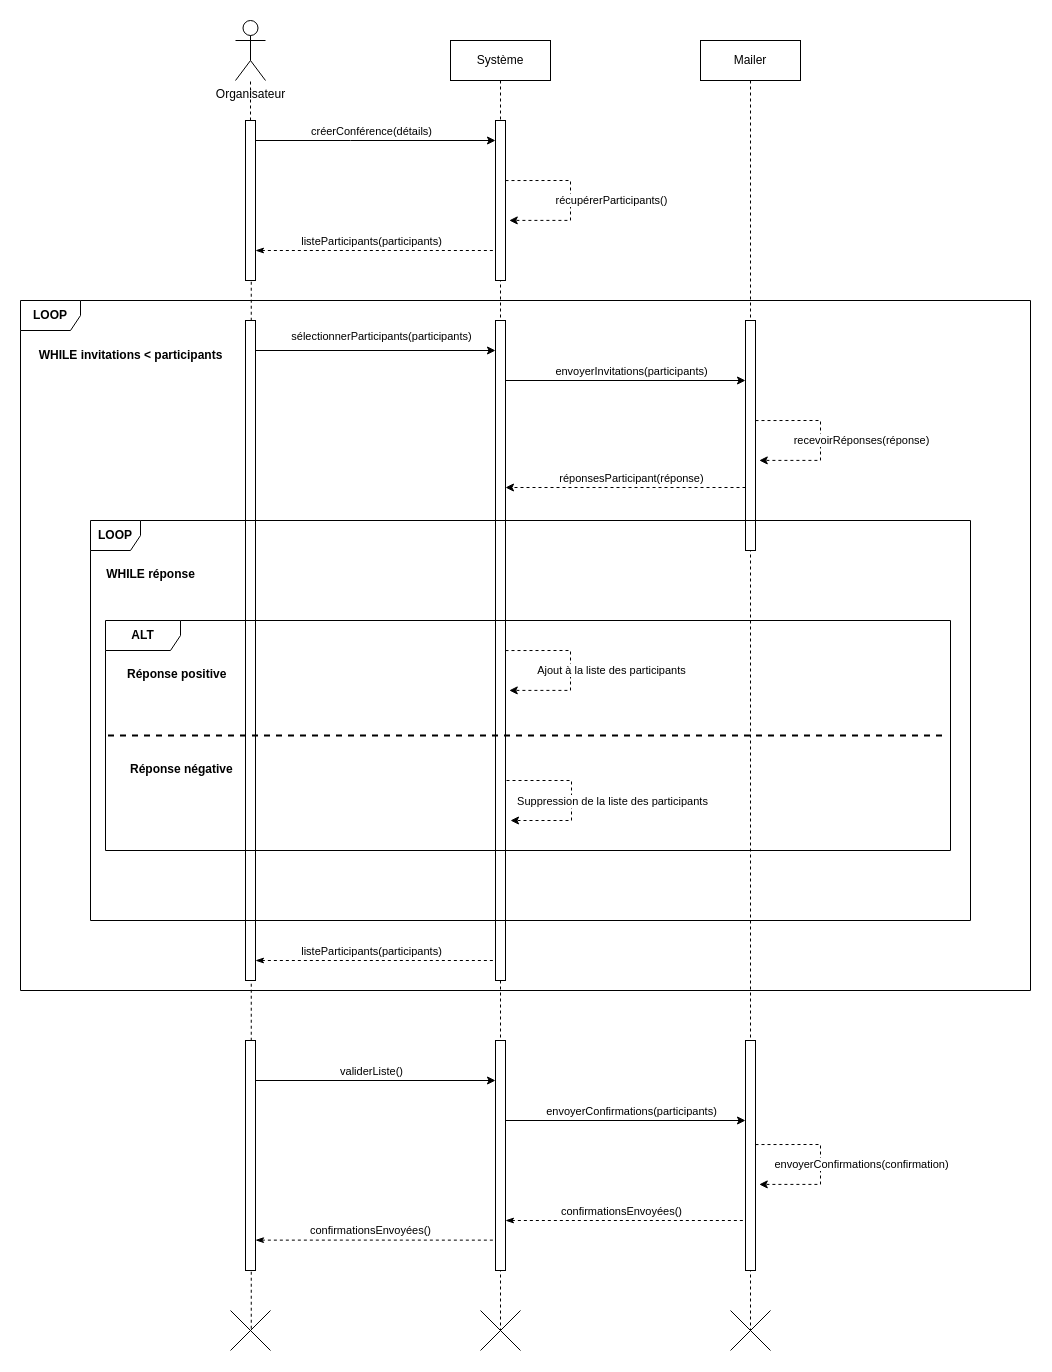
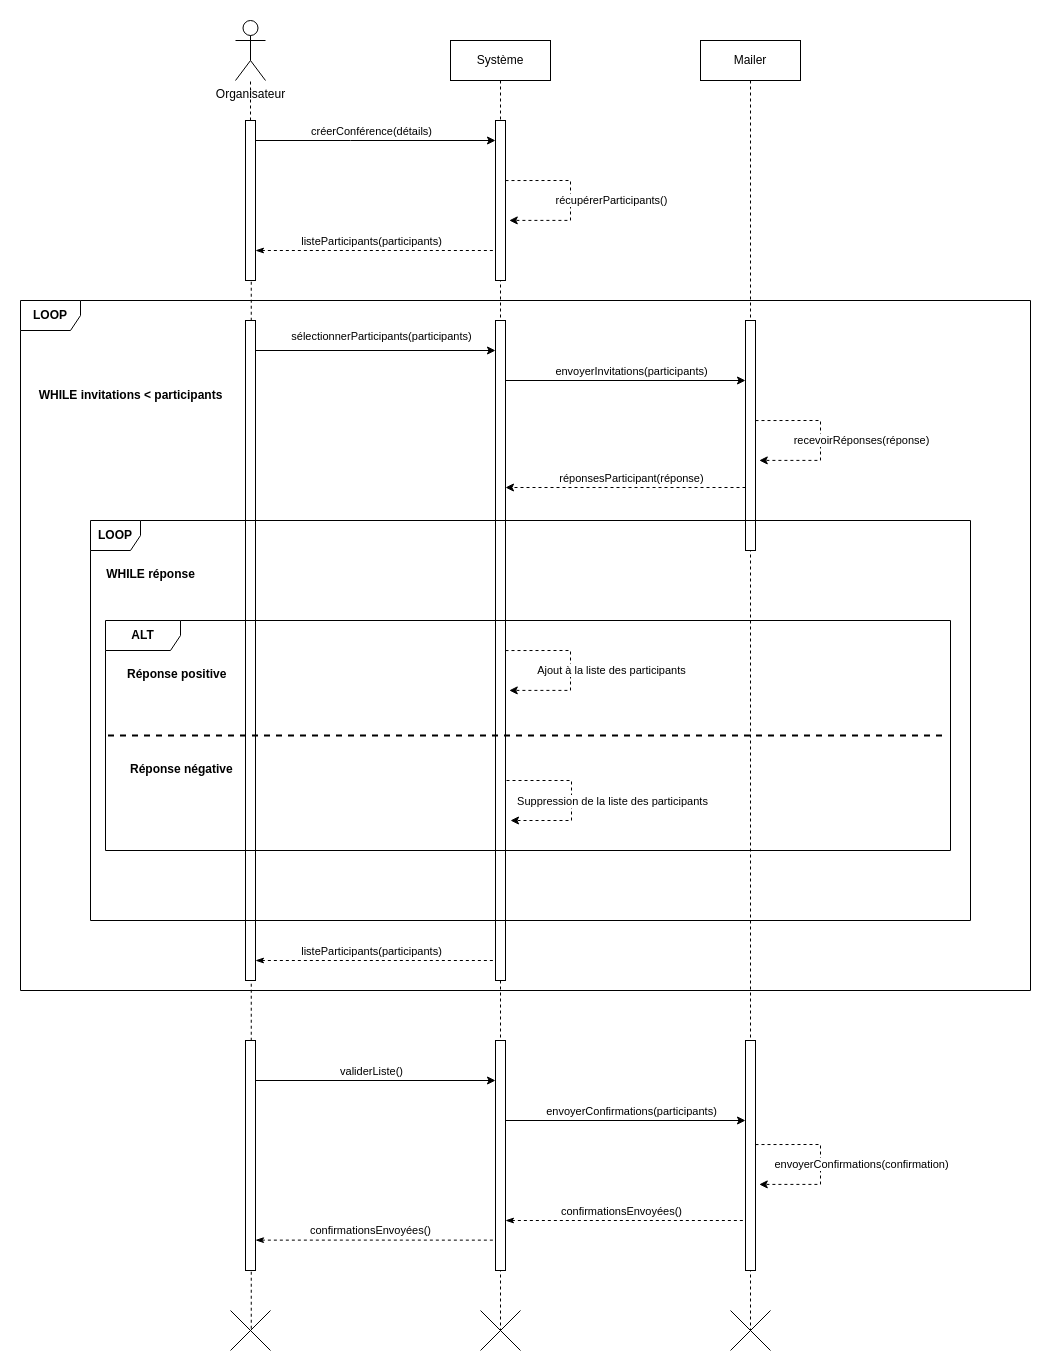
(131, 356) -> (131, 396)
